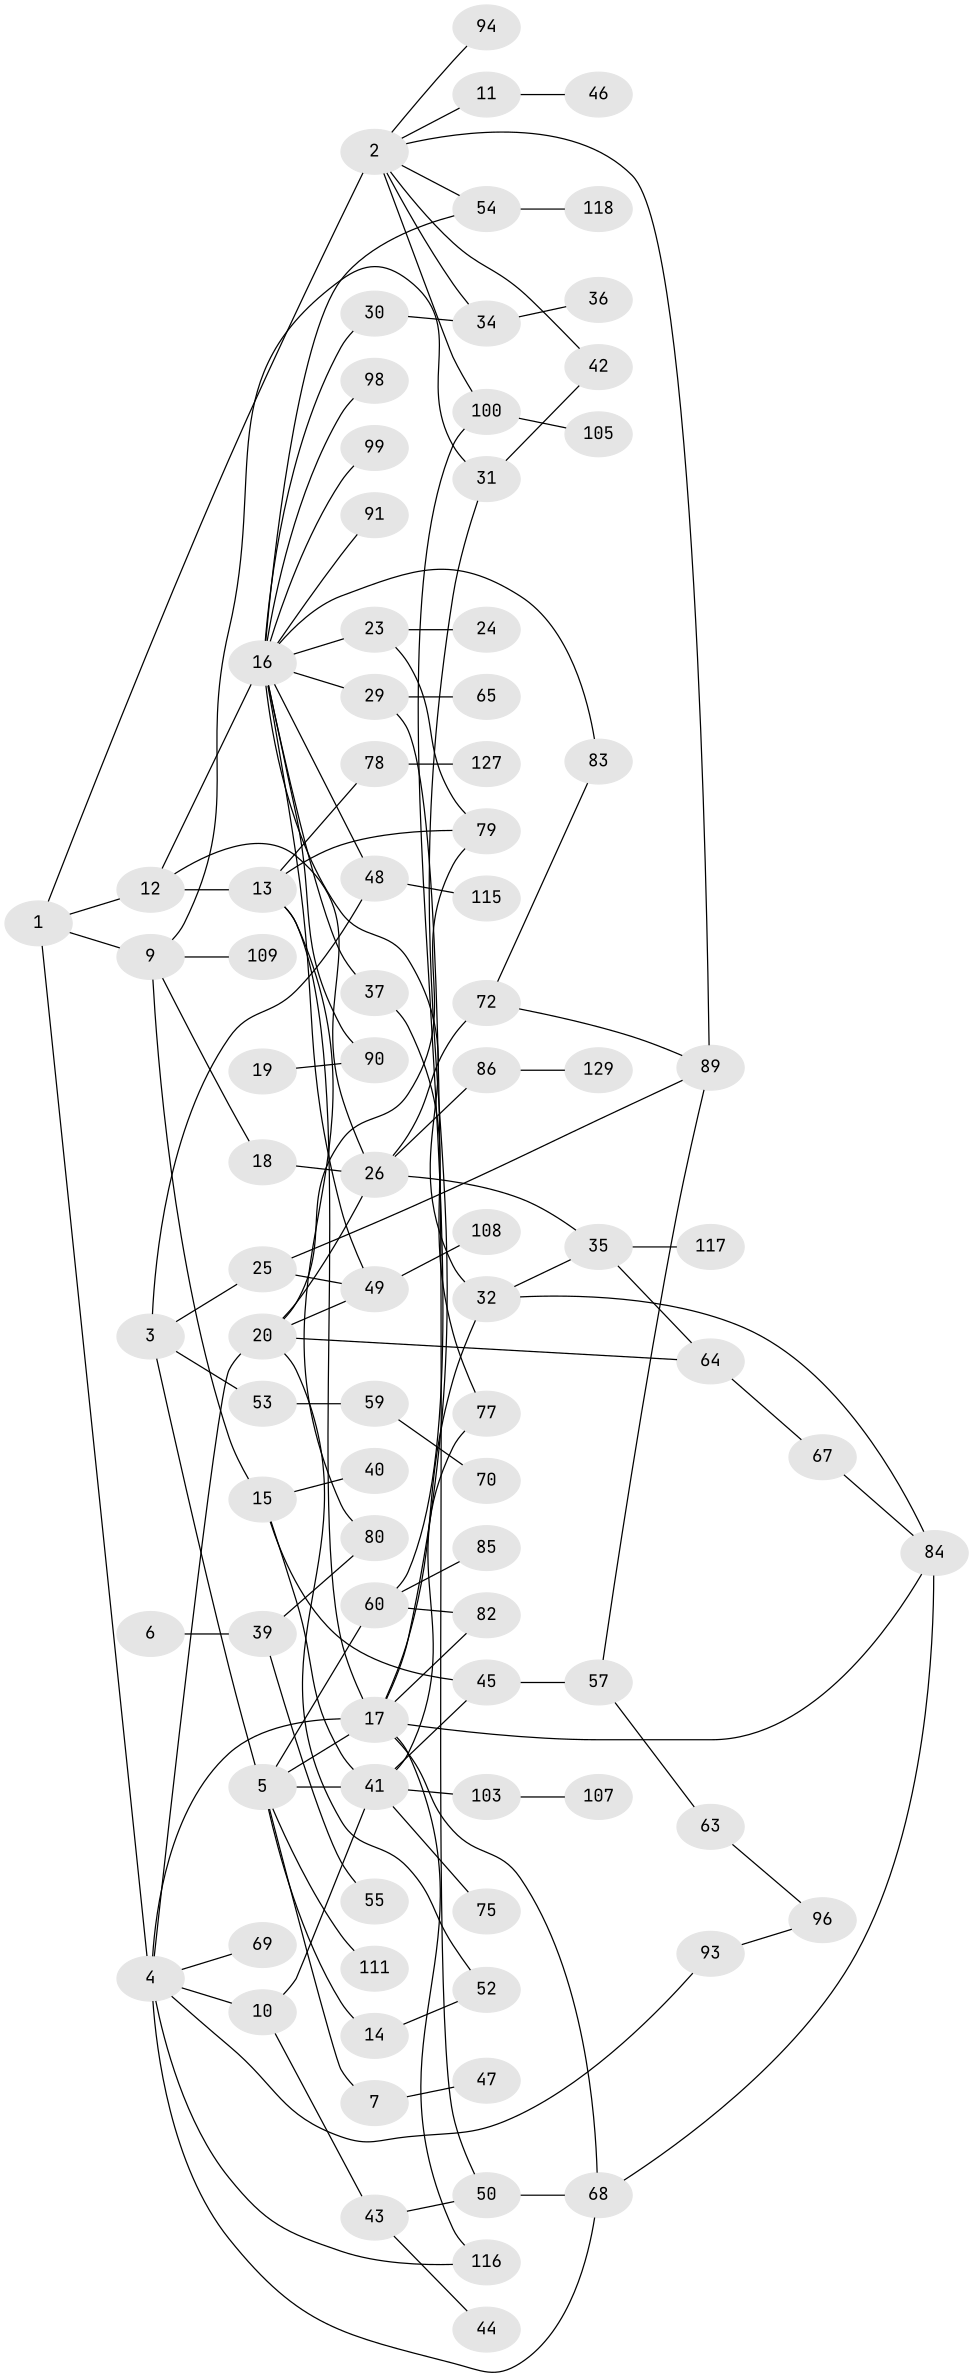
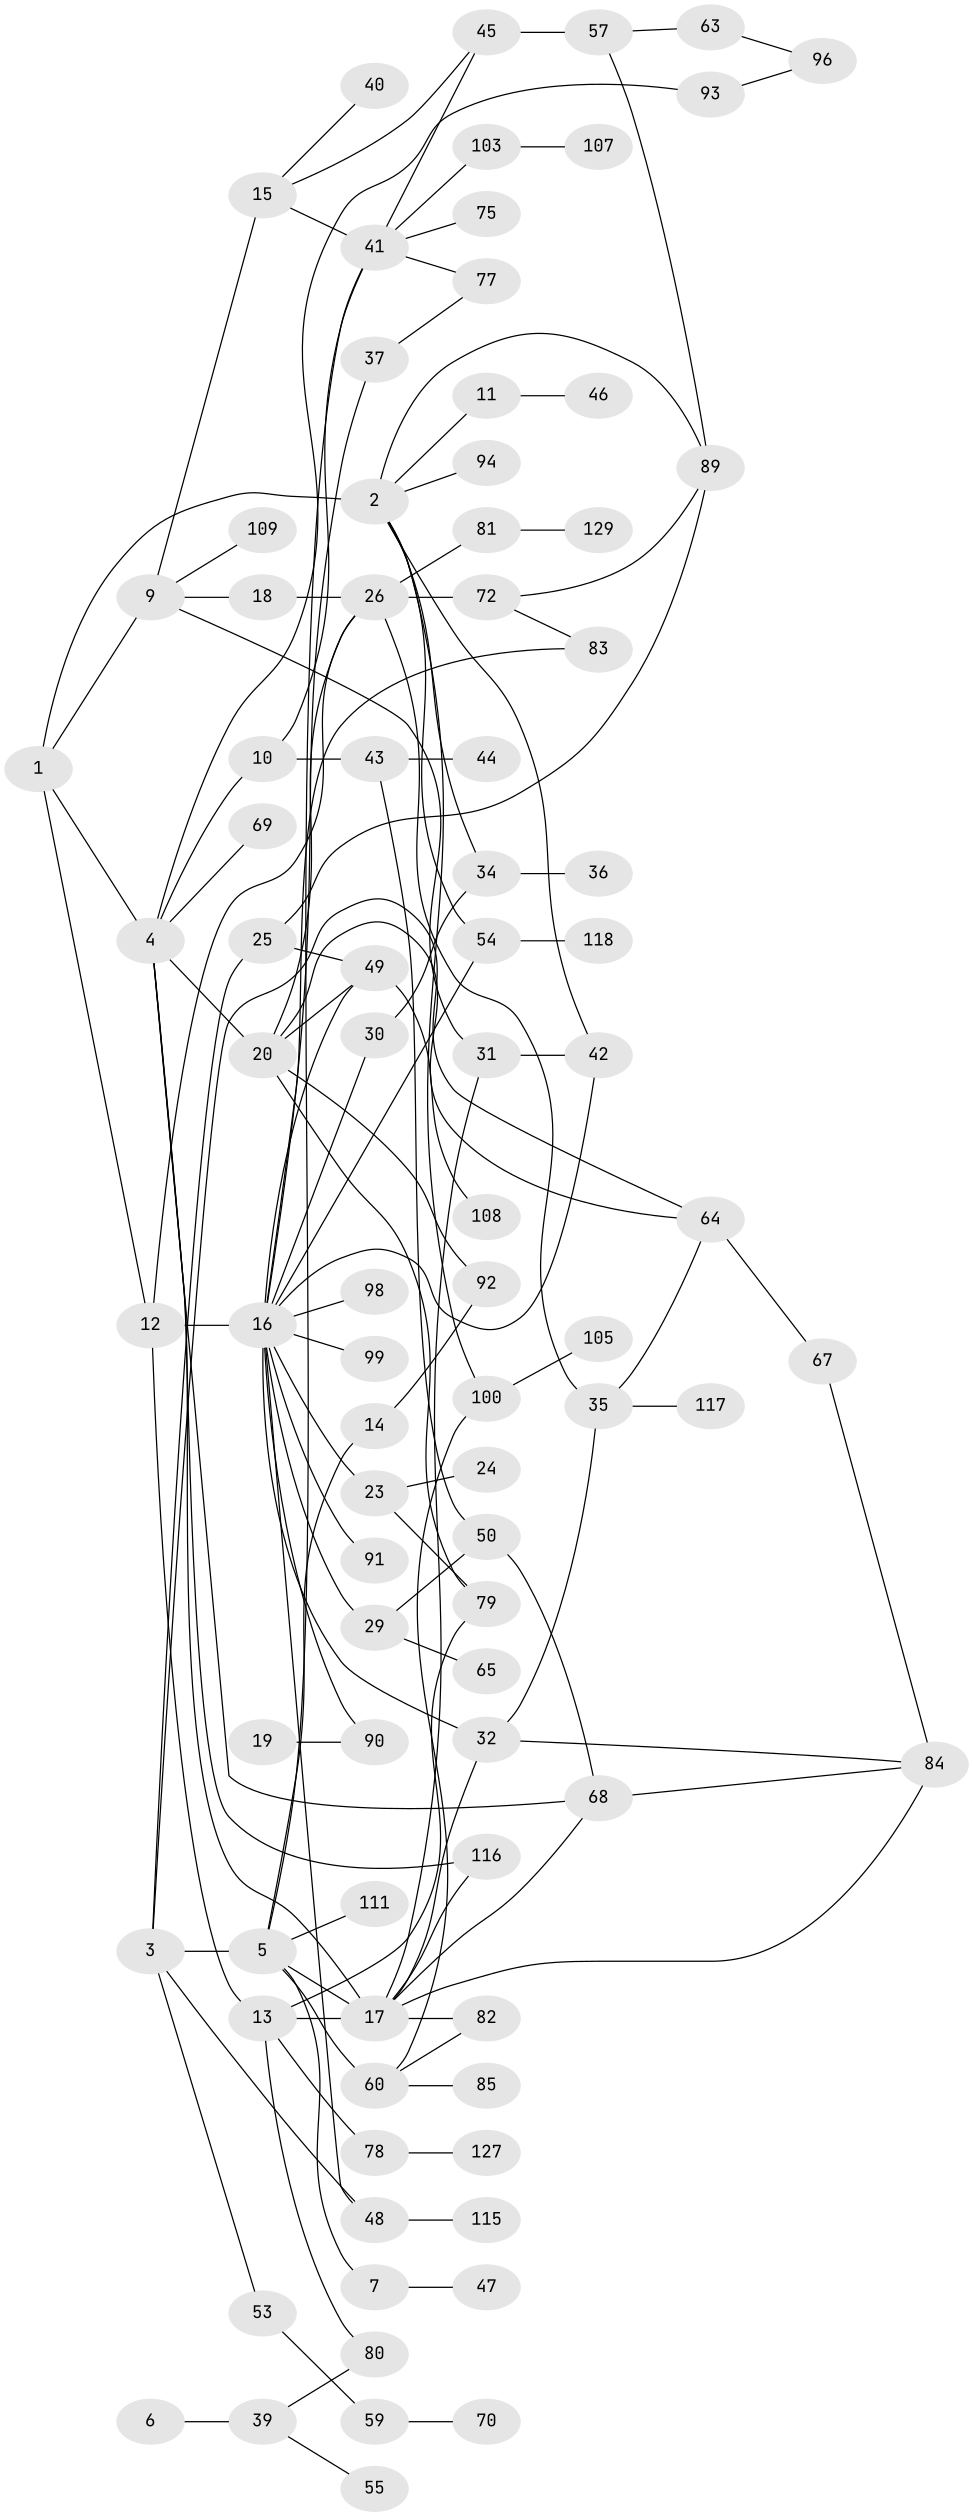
none -> (222, 1054)
(487, 1070) -> (487, 530)
none -> (501, 1328)
(487, 1990) -> (487, 1284)
